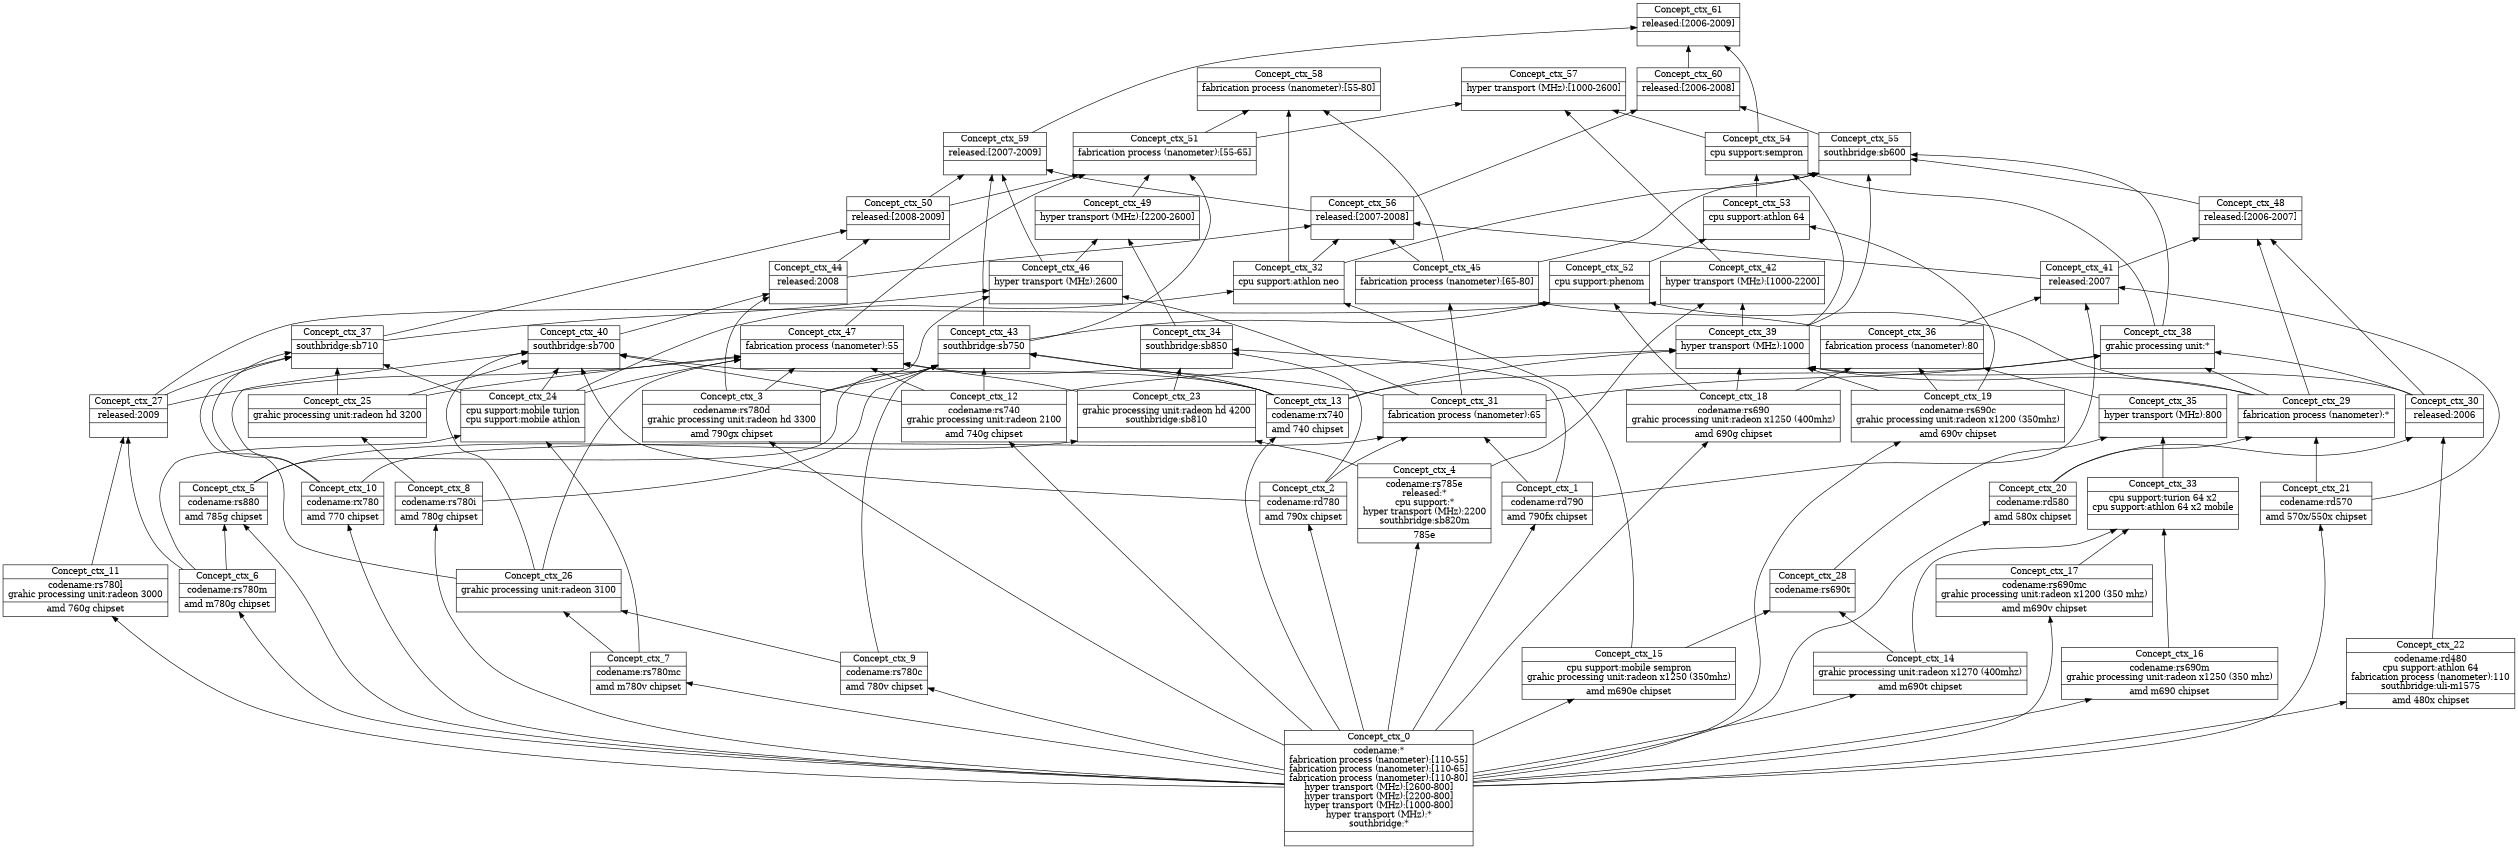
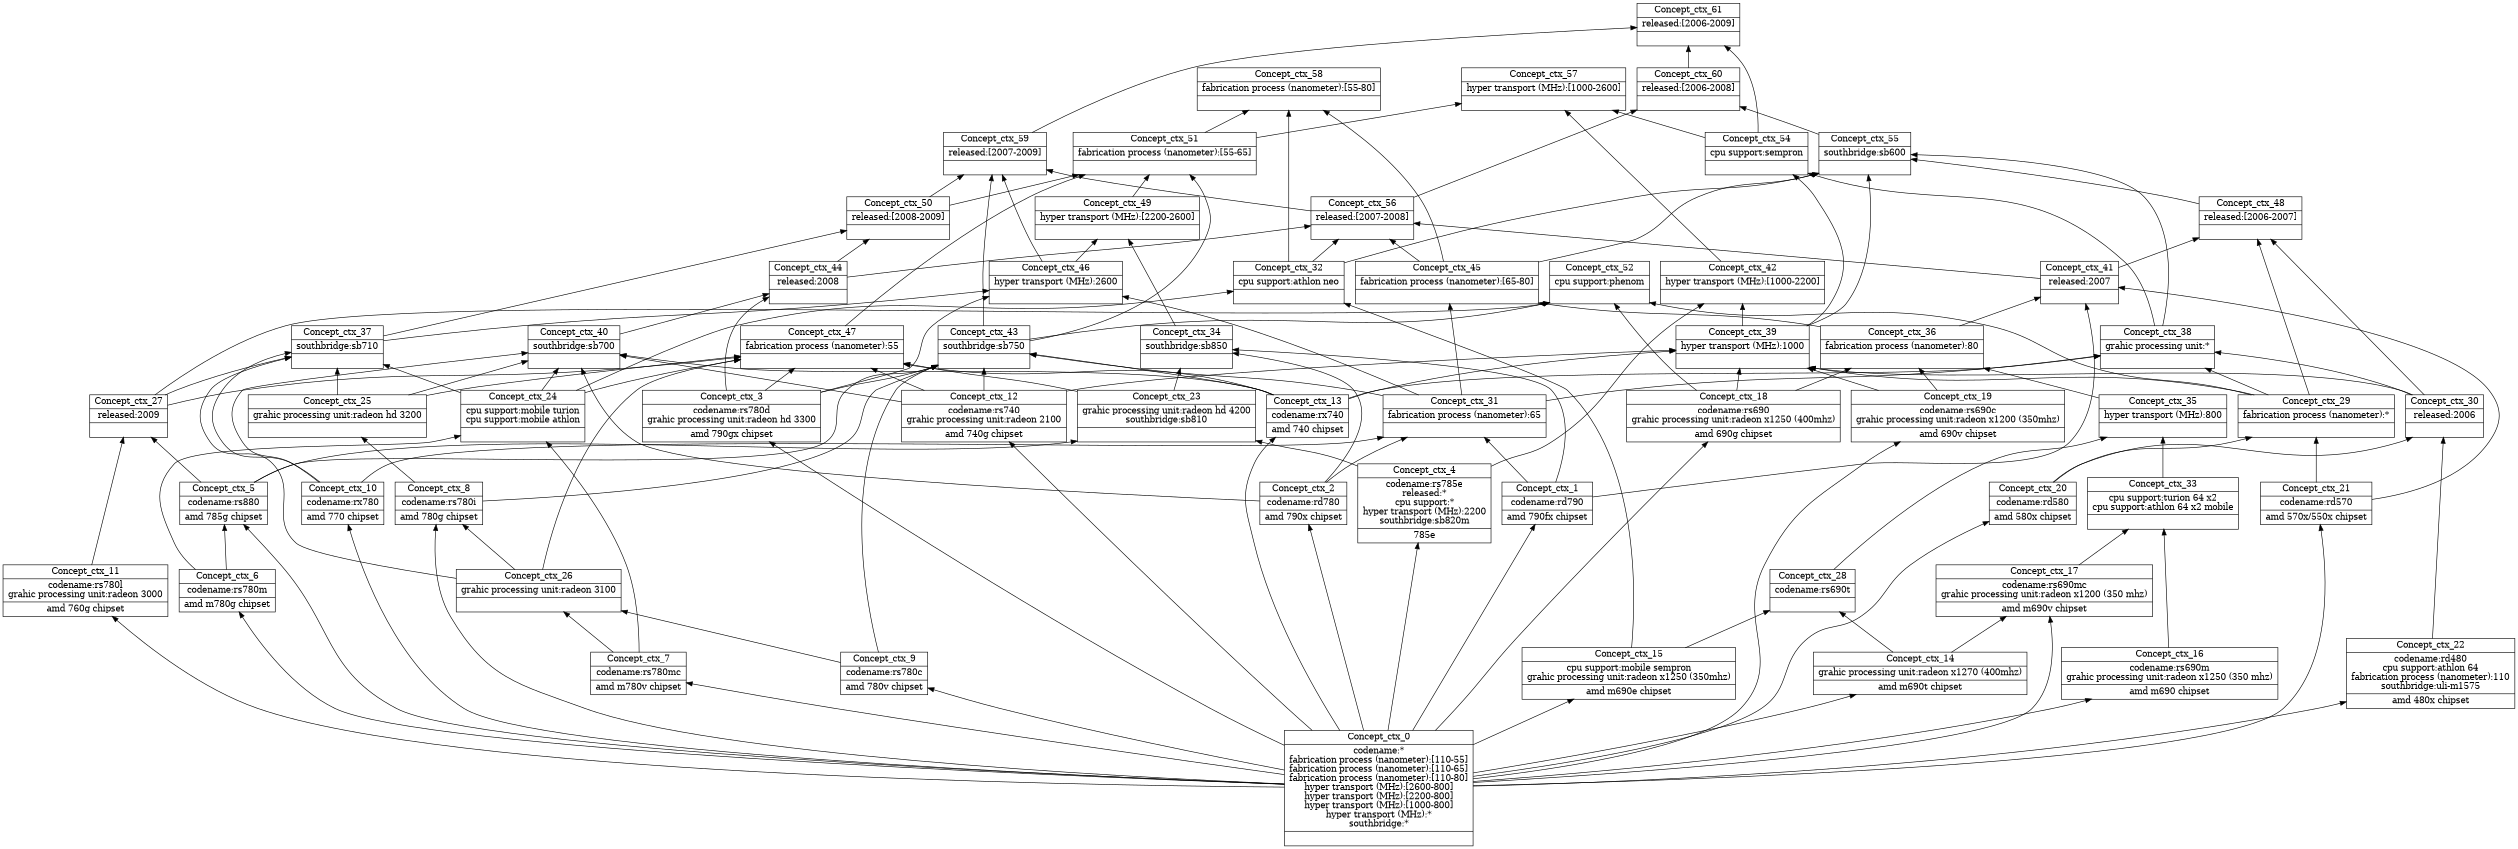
(1757, 218) -> none
(451, 433) -> (491, 549)
(140, 514) -> (182, 465)
(1975, 550) -> (1976, 636)
